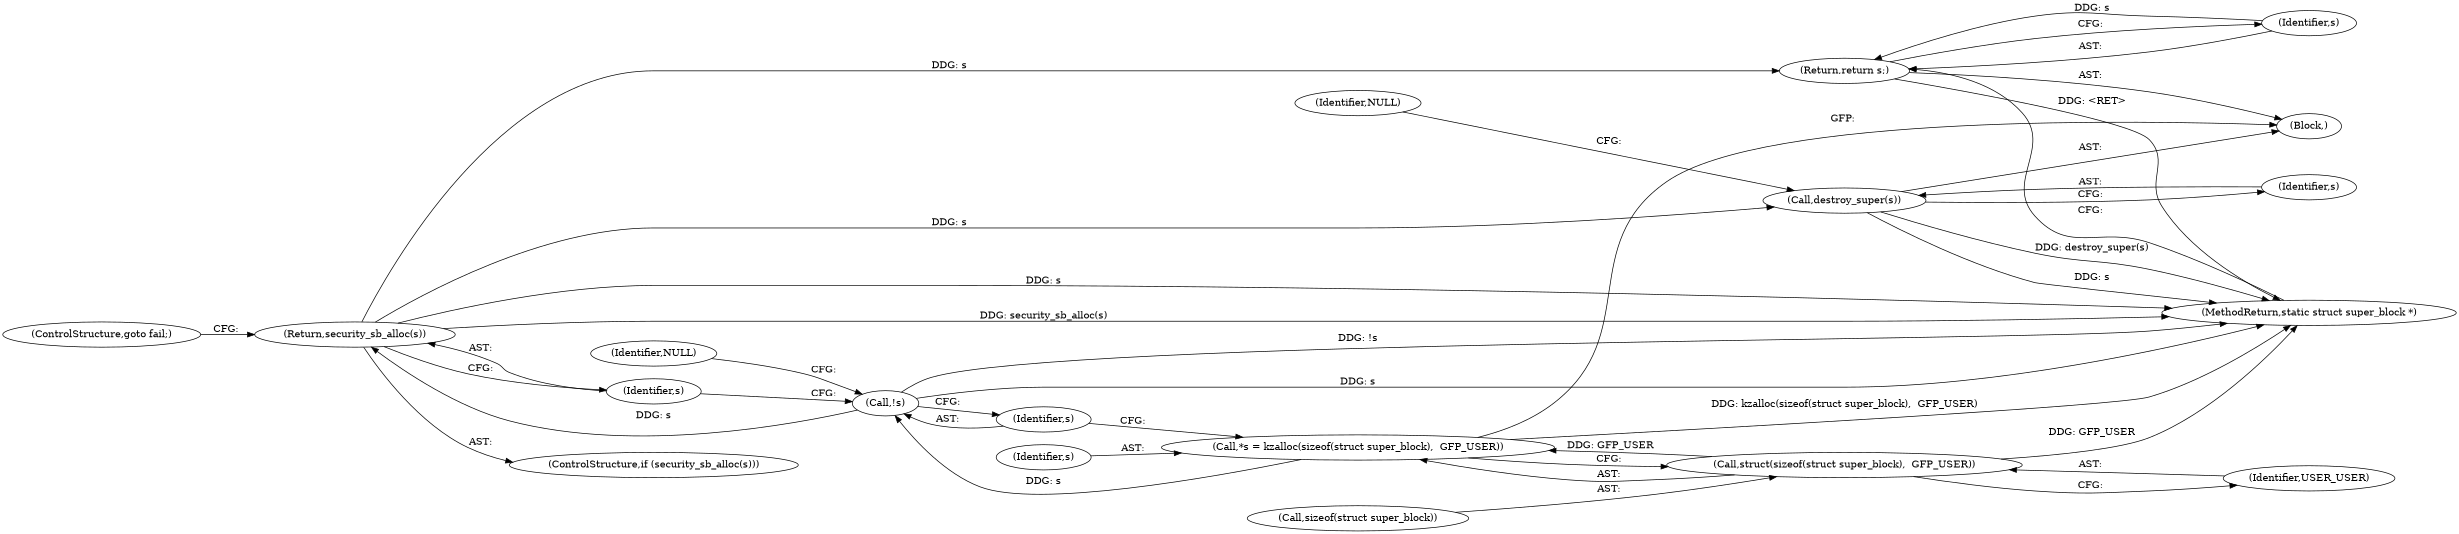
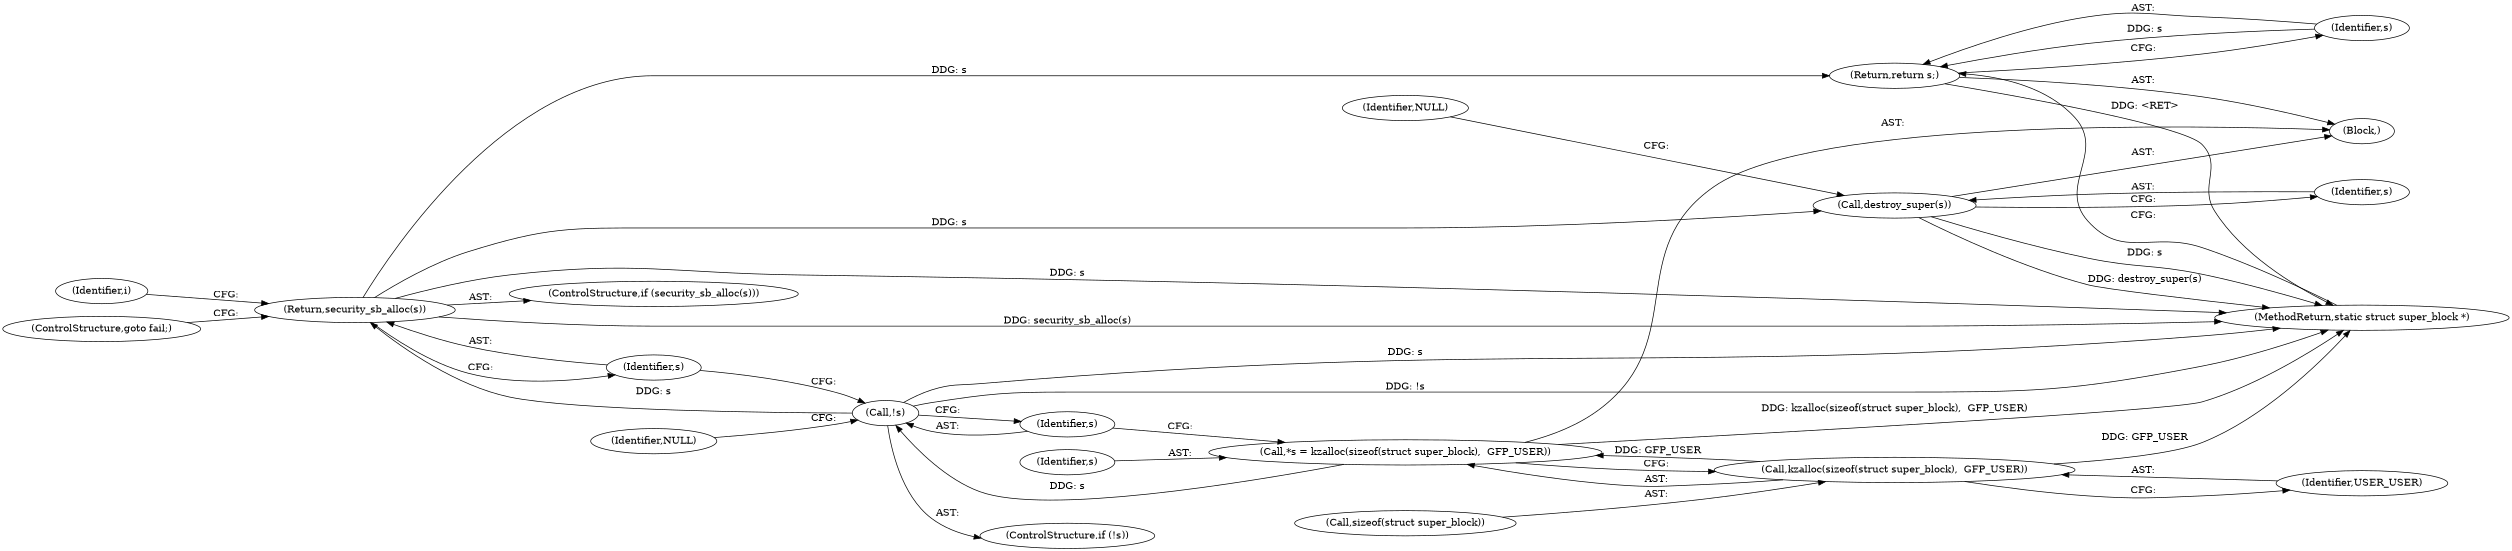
(1844, 119) -> (1895, 123)
none -> (102, 291)
(1844, 465) -> (1895, 470)
none -> (1067, 536)
